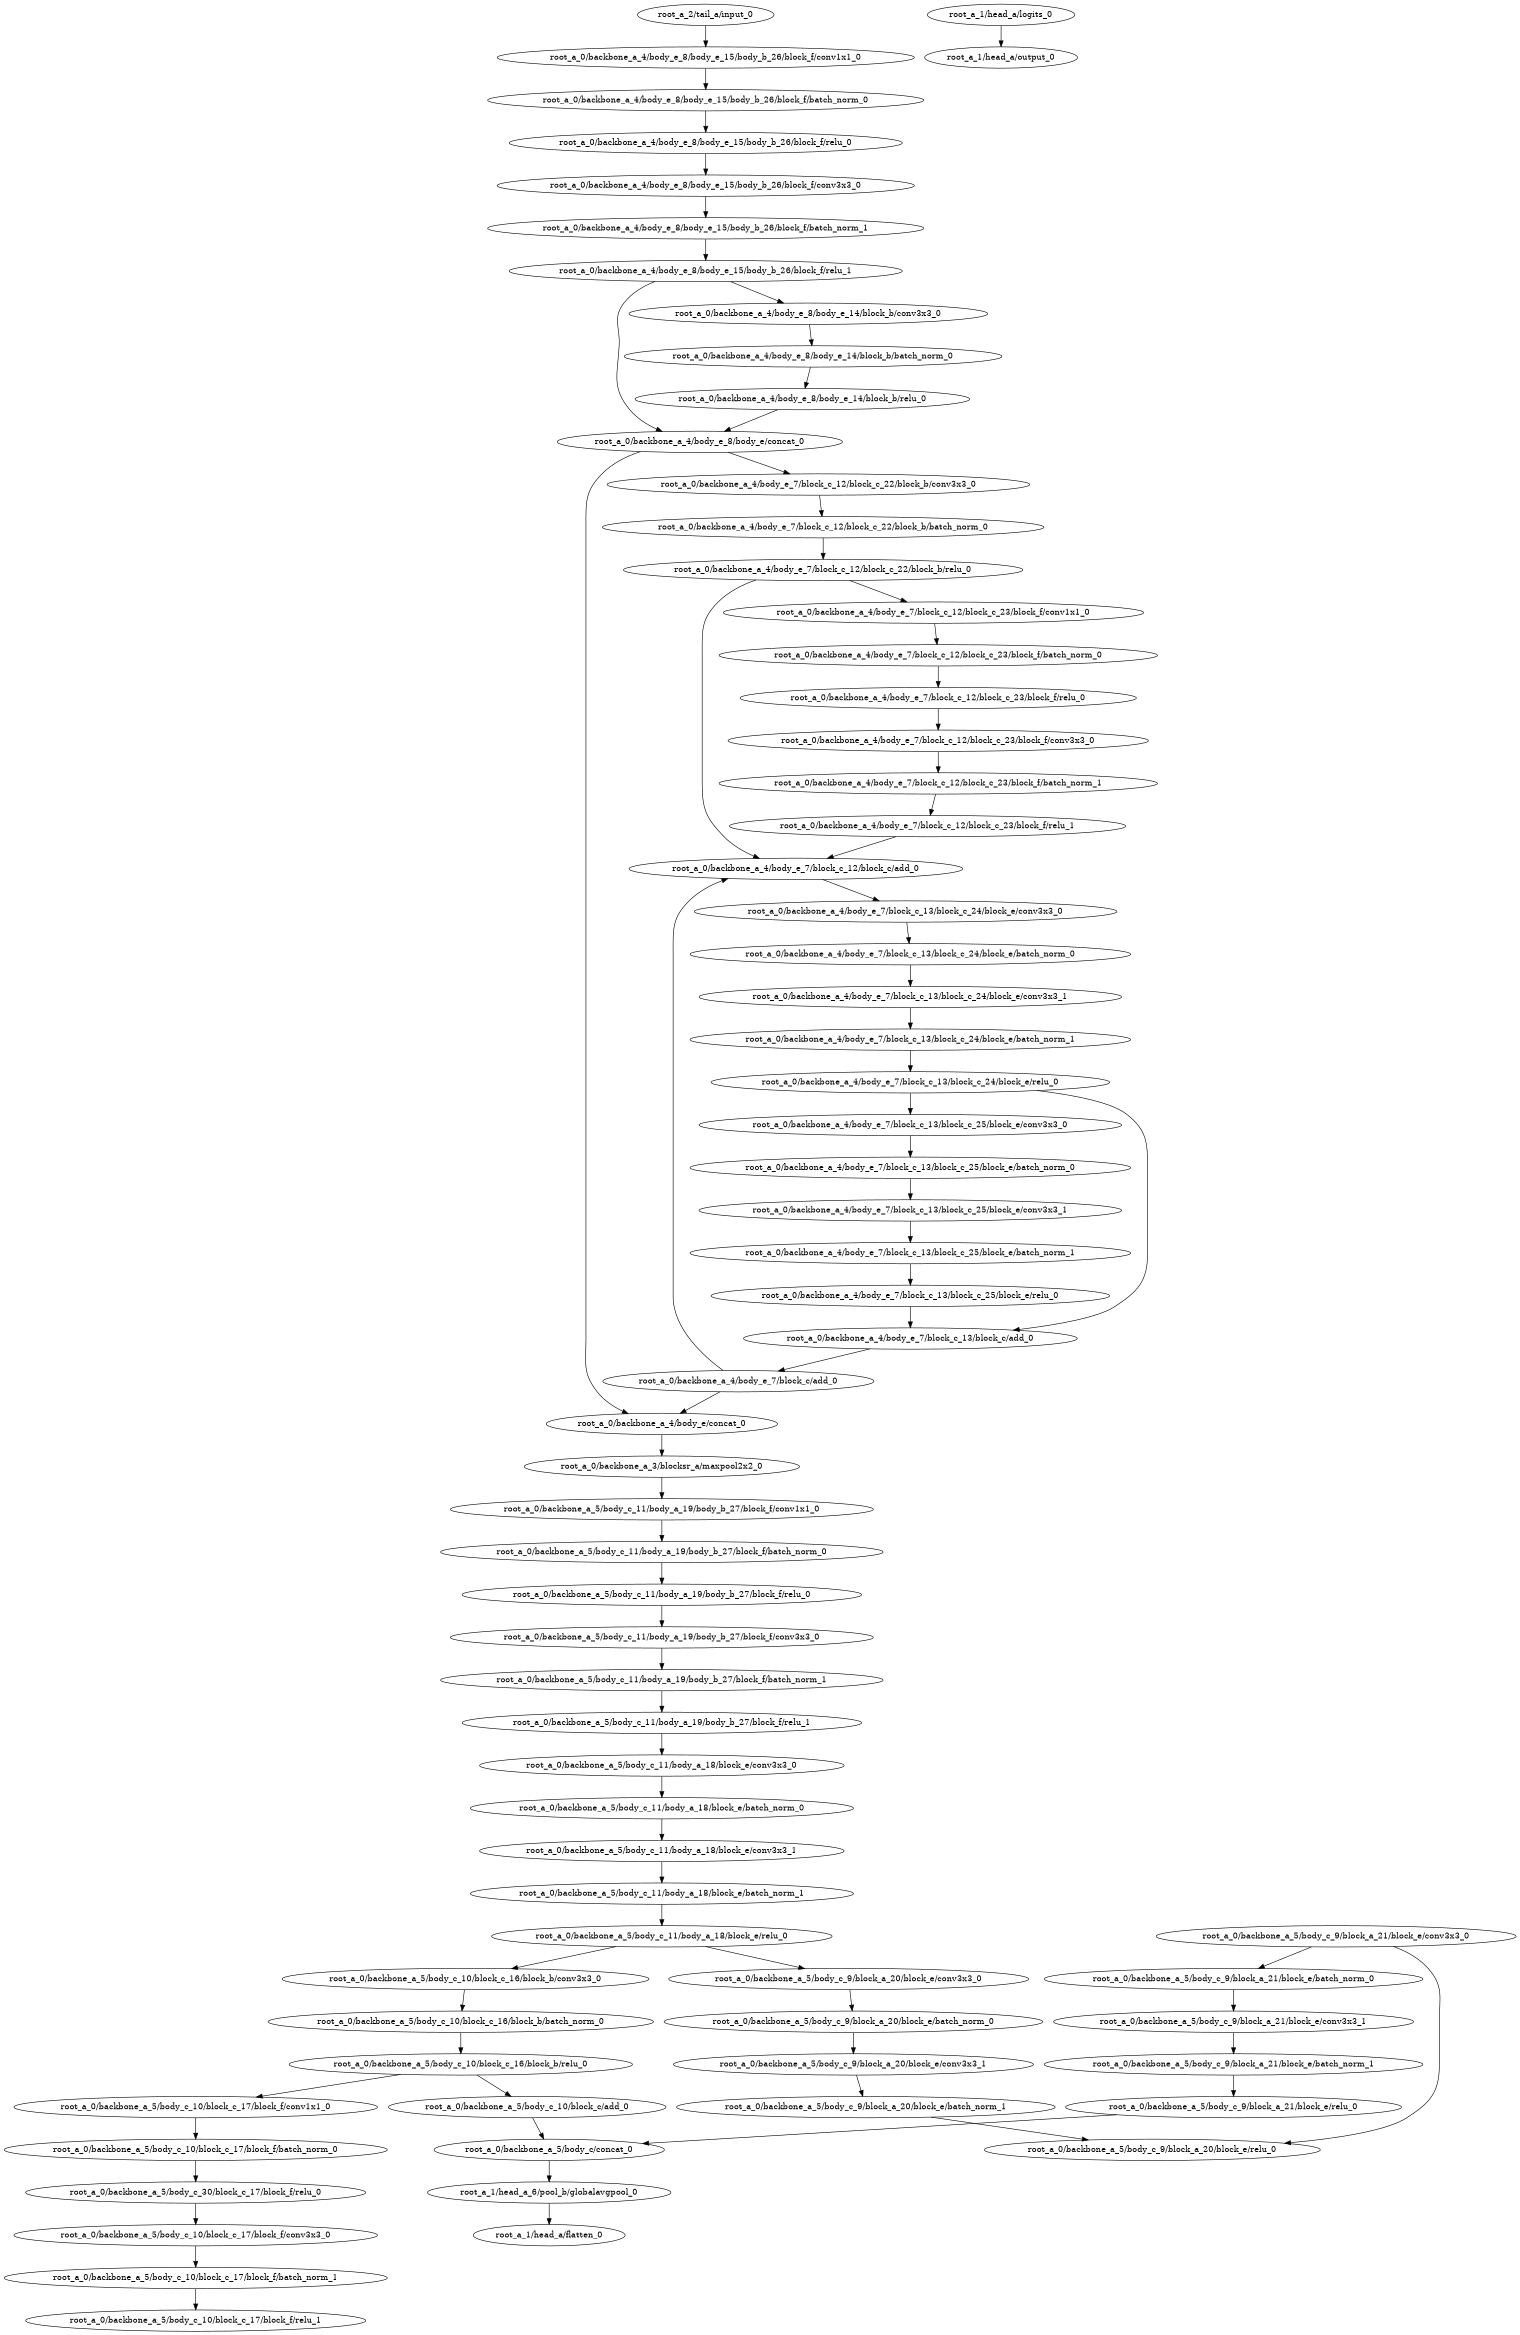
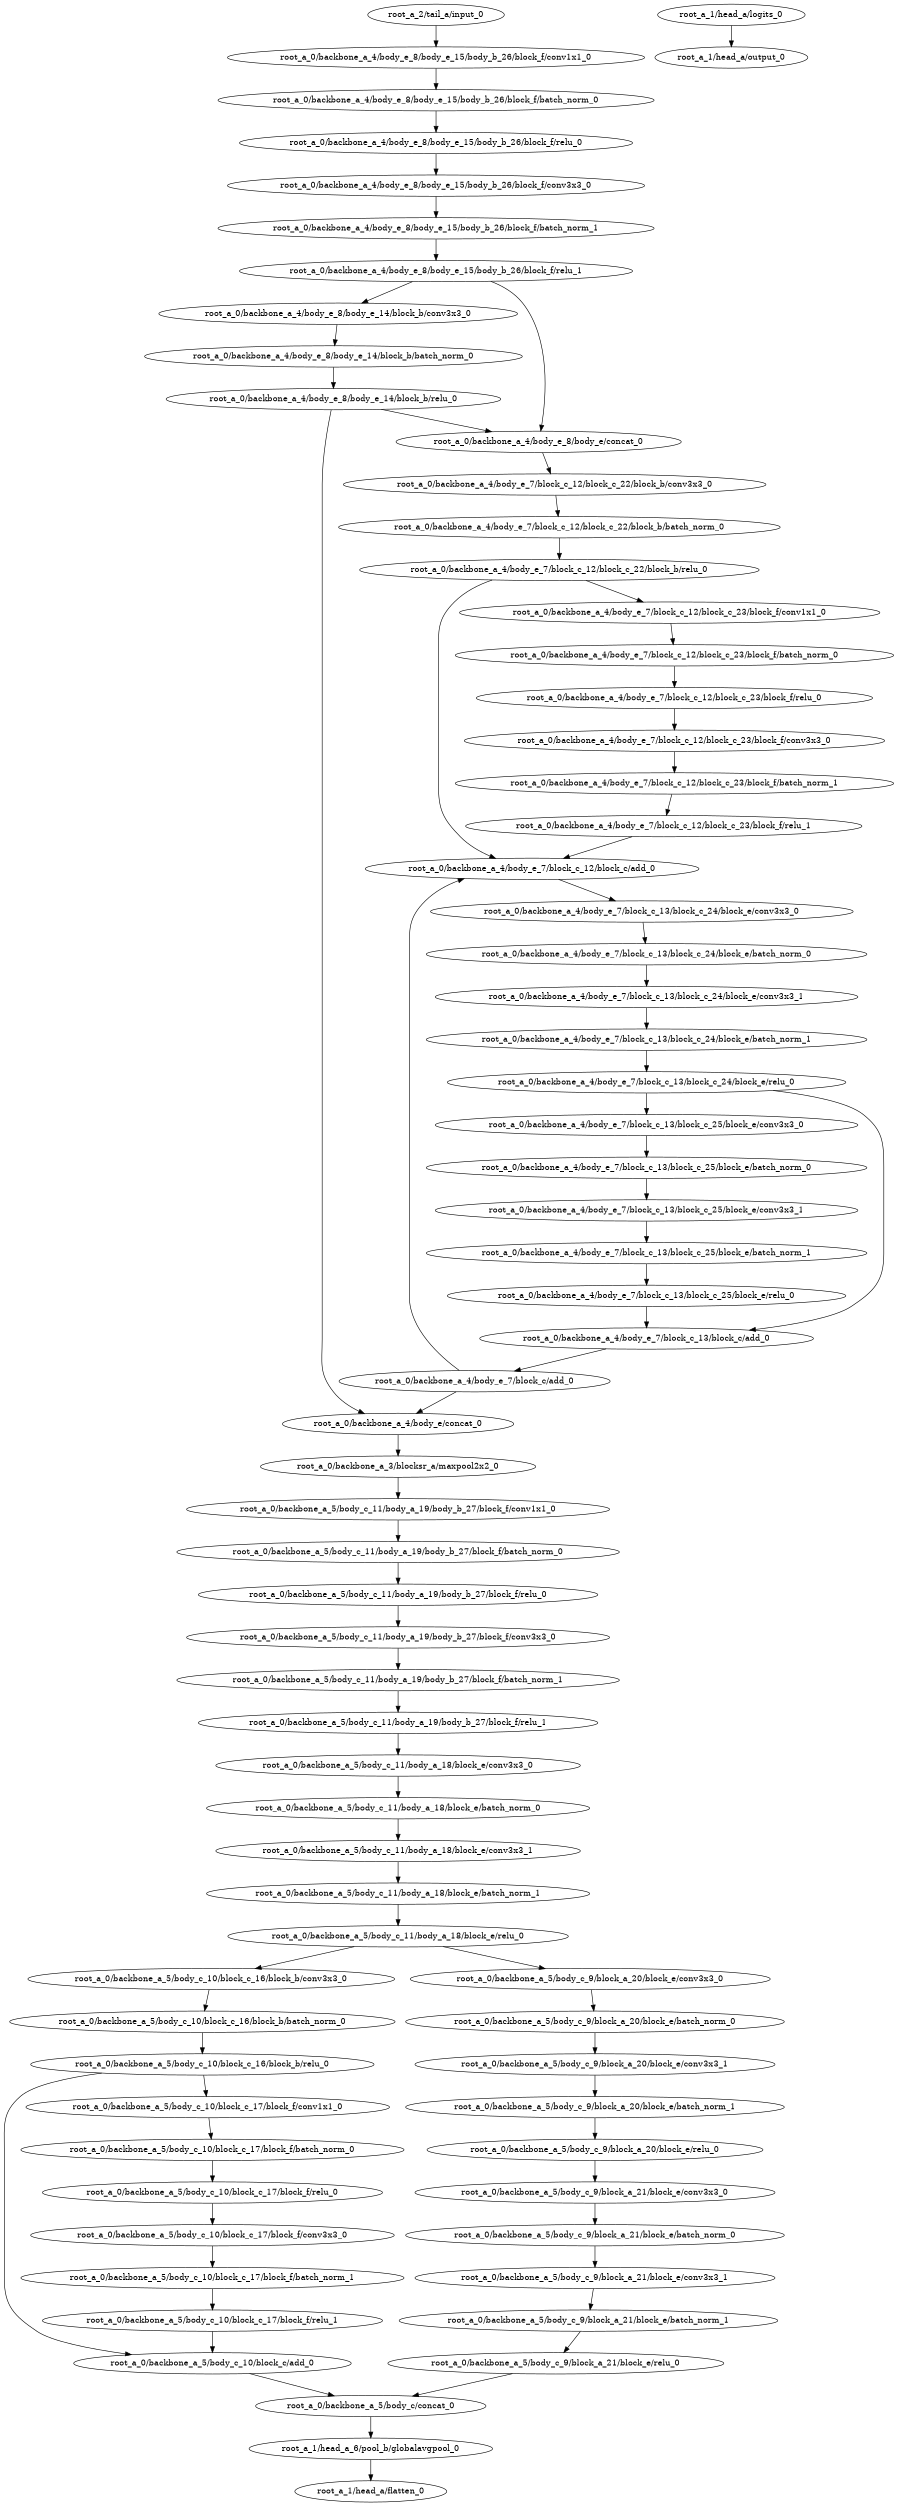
(586, 926) -> (322, 918)
(1436, 2087) -> (595, 2168)
(196, 2193) -> (212, 2193)
none -> (212, 2339)
